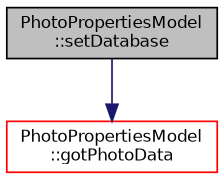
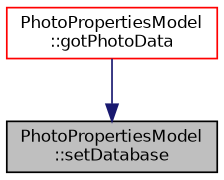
(112, 81) -> (112, 81)
